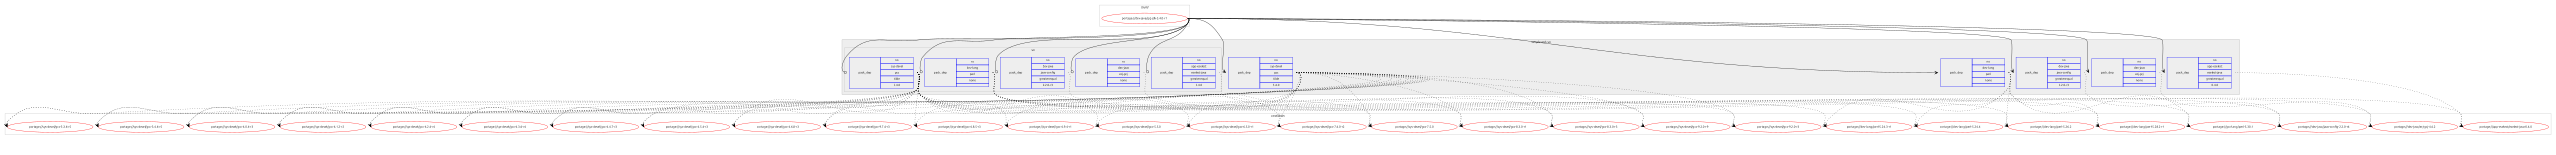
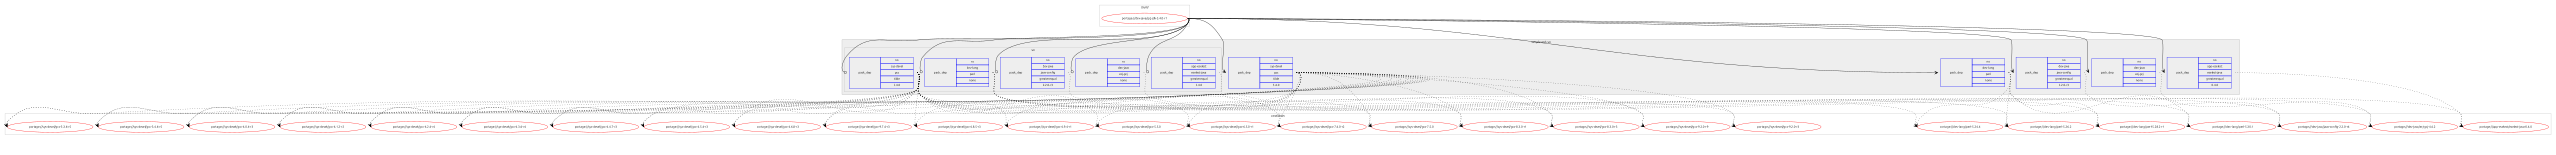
(1869, 127) -> none
(2233, 127) -> (2233, 127)
